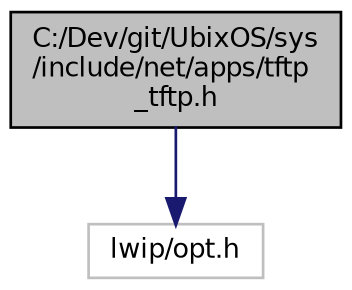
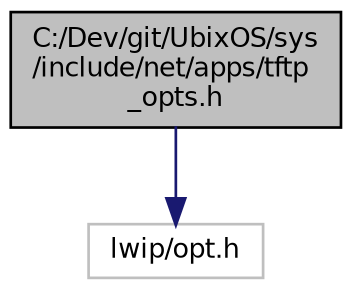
(176, 70) -> (176, 70)
